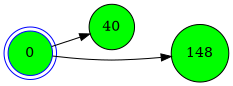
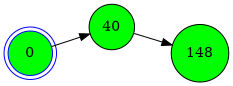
(107, 60) -> (148, 38)
